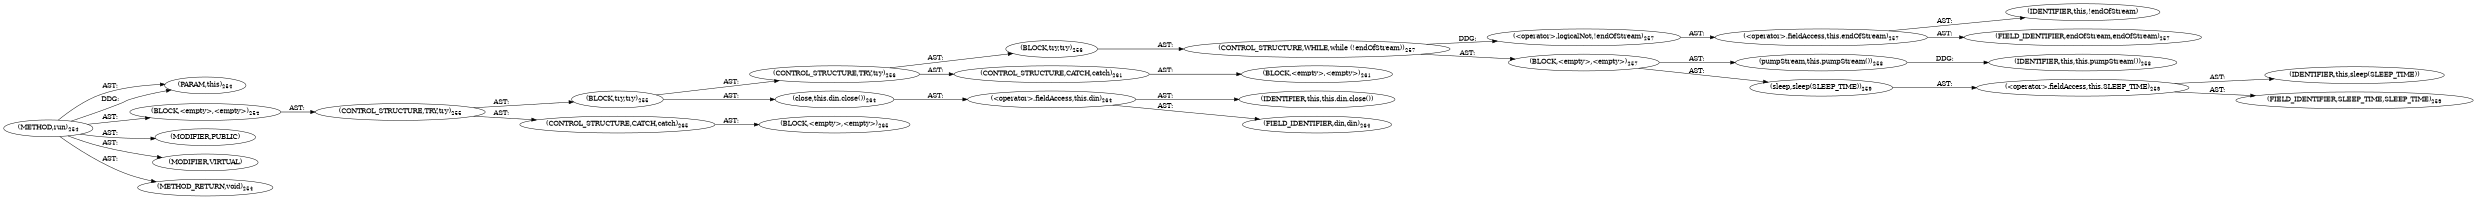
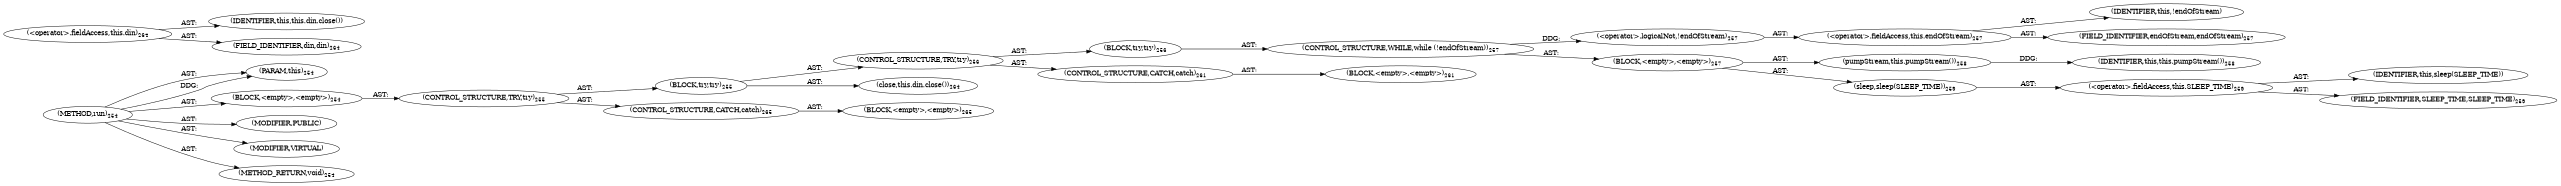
(928, 99) -> none
